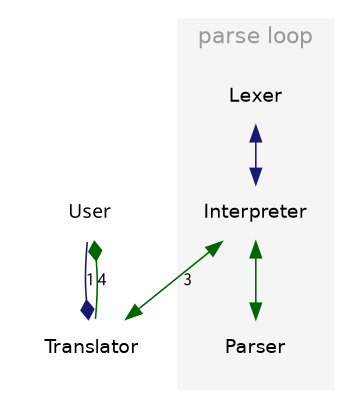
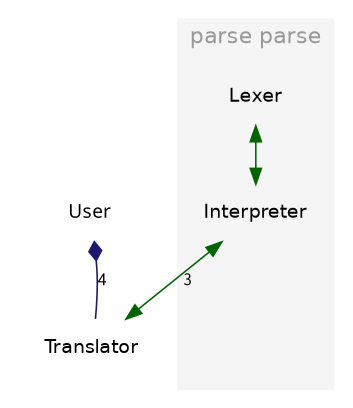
(256, 37) -> (256, 37)
(256, 155) -> (256, 155)
(86, 271) -> none
(97, 290) -> (97, 290)
(256, 348) -> none
